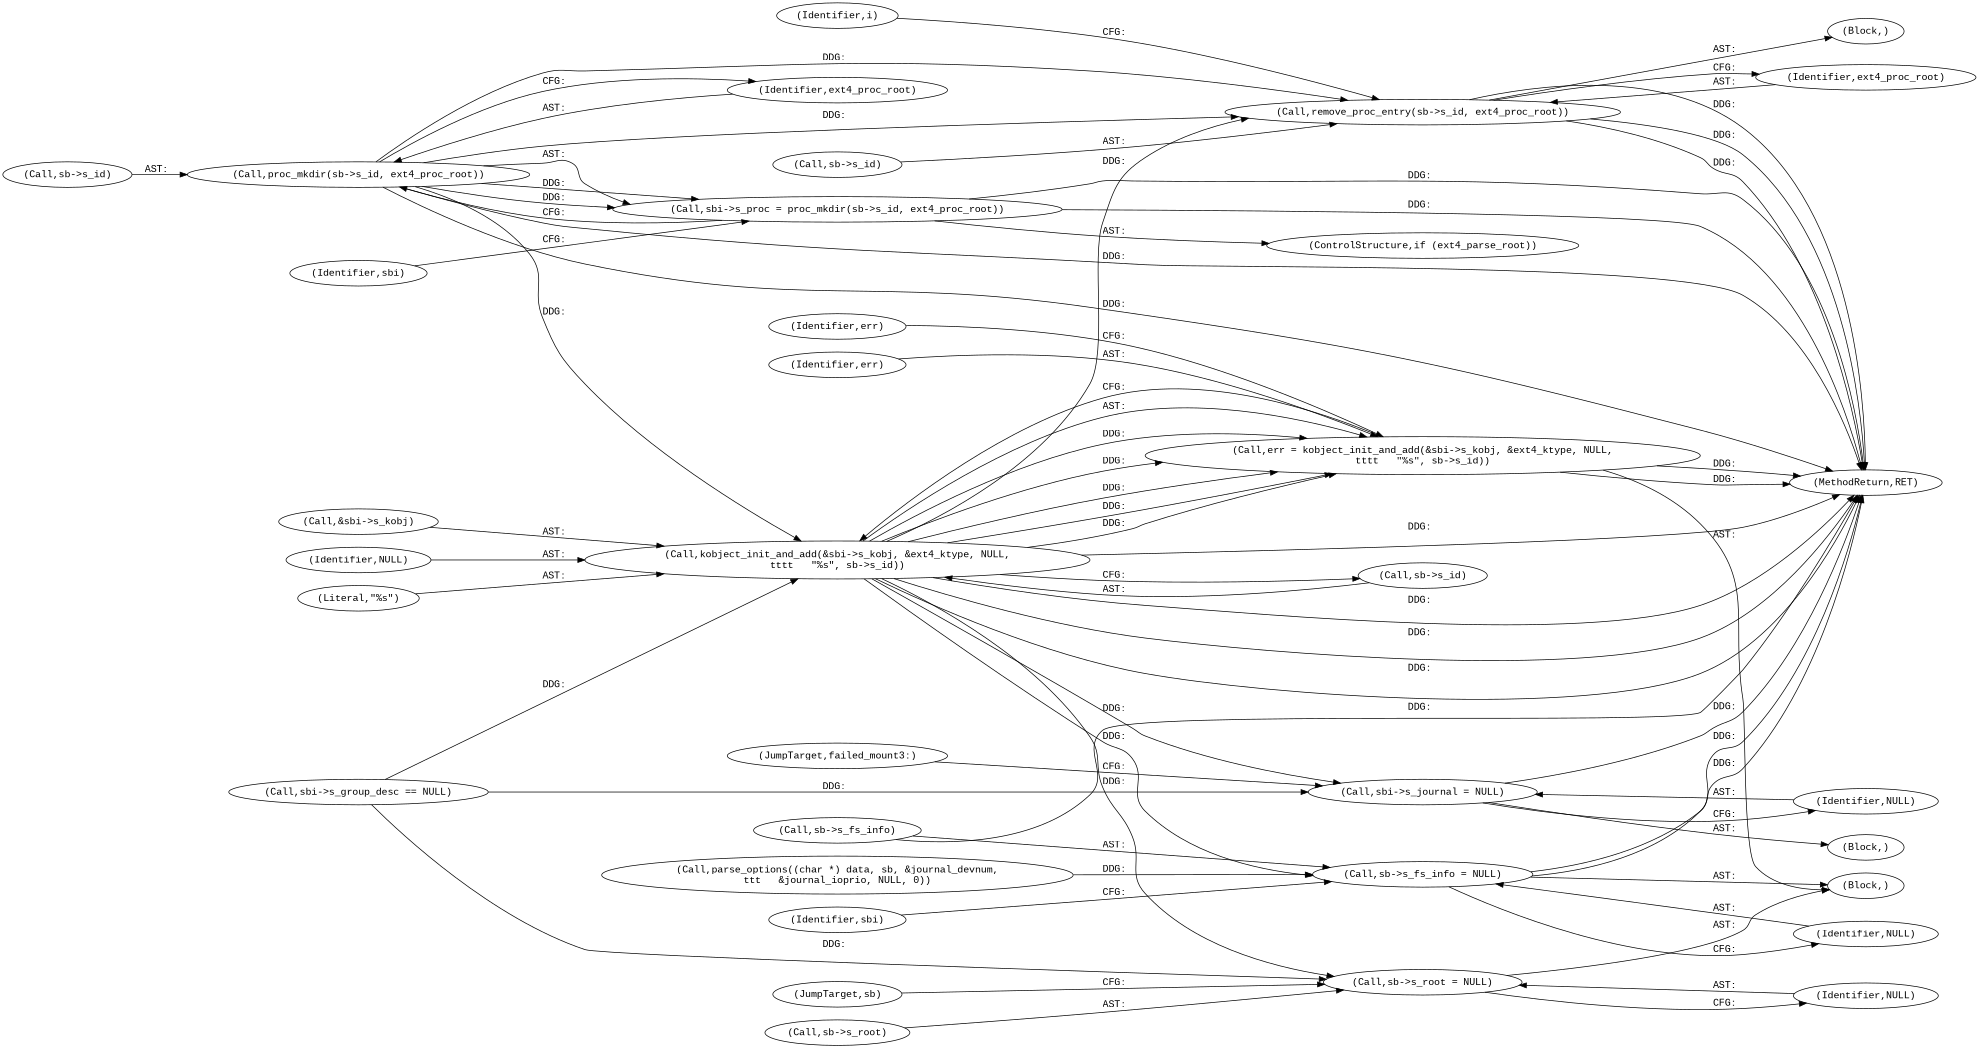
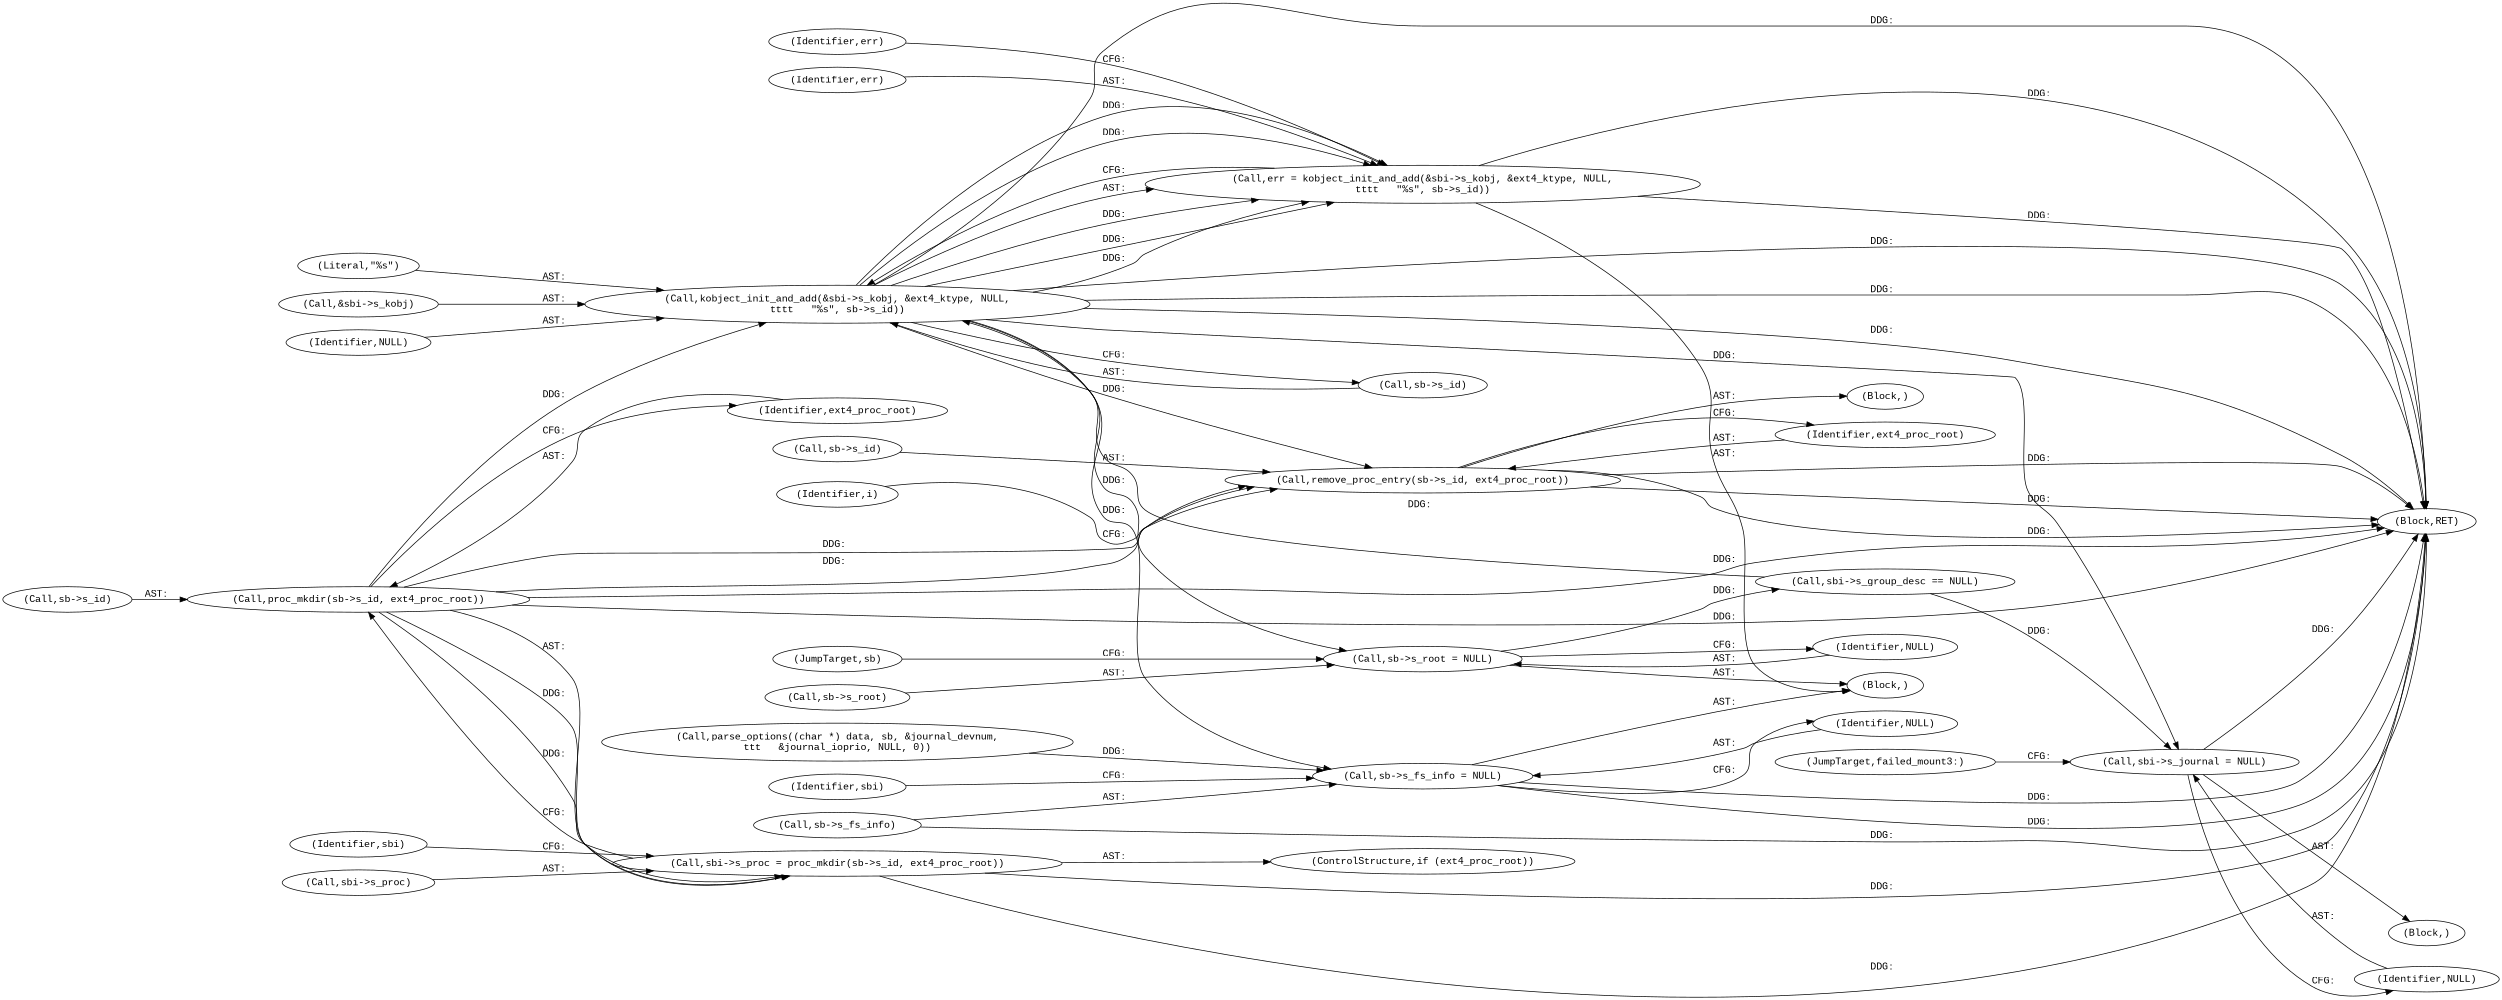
(1423, 246) -> (1423, 861)
(1866, 483) -> (2427, 521)
none -> (358, 883)
(822, 962) -> (1631, 628)
